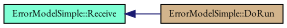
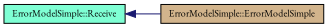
(222, 14) -> (242, 14)
